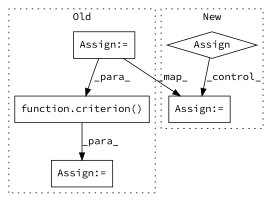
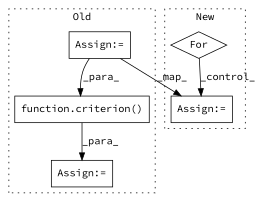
(212, 45) -> (199, 45)
